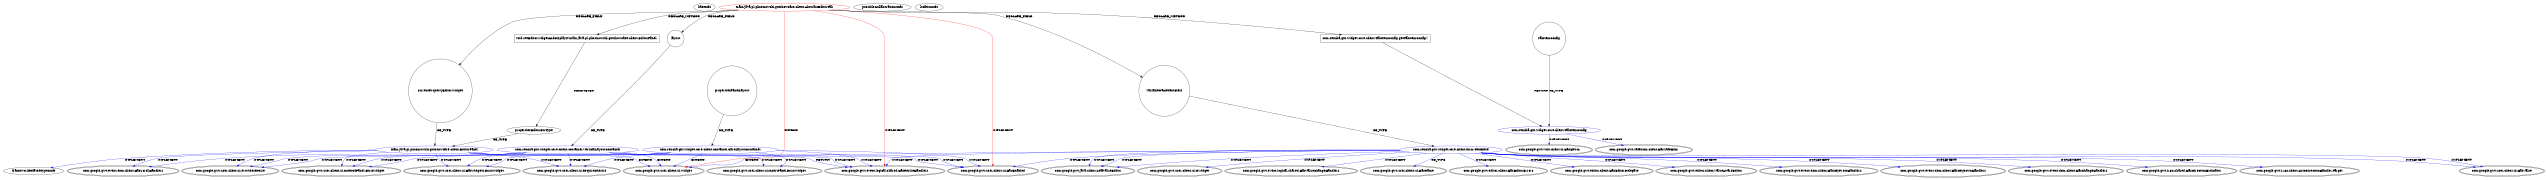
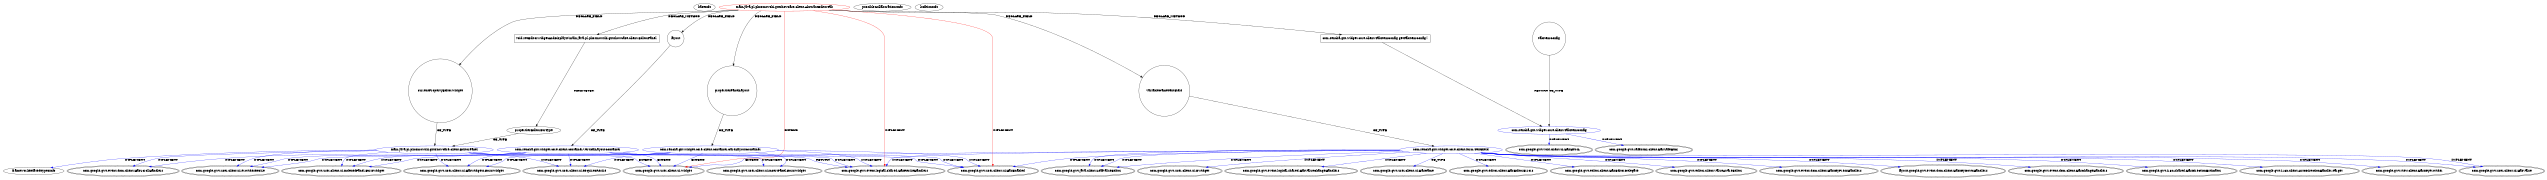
none -> (742, 34)
(1943, 171) -> (1943, 171)
none -> (2409, 171)
